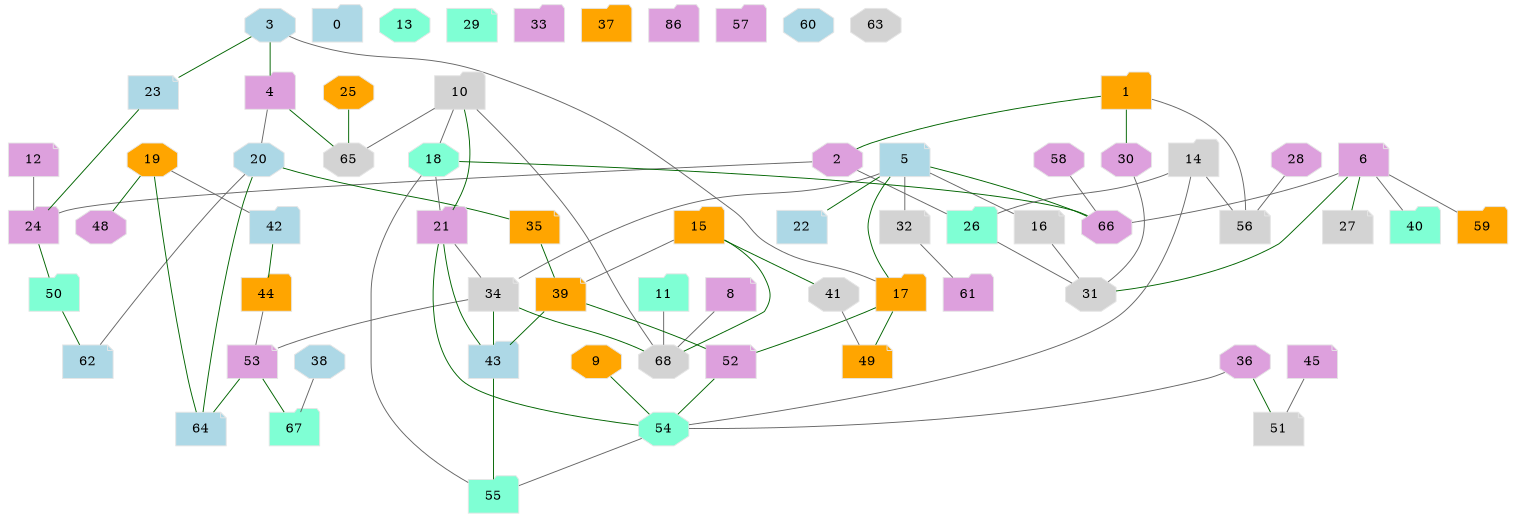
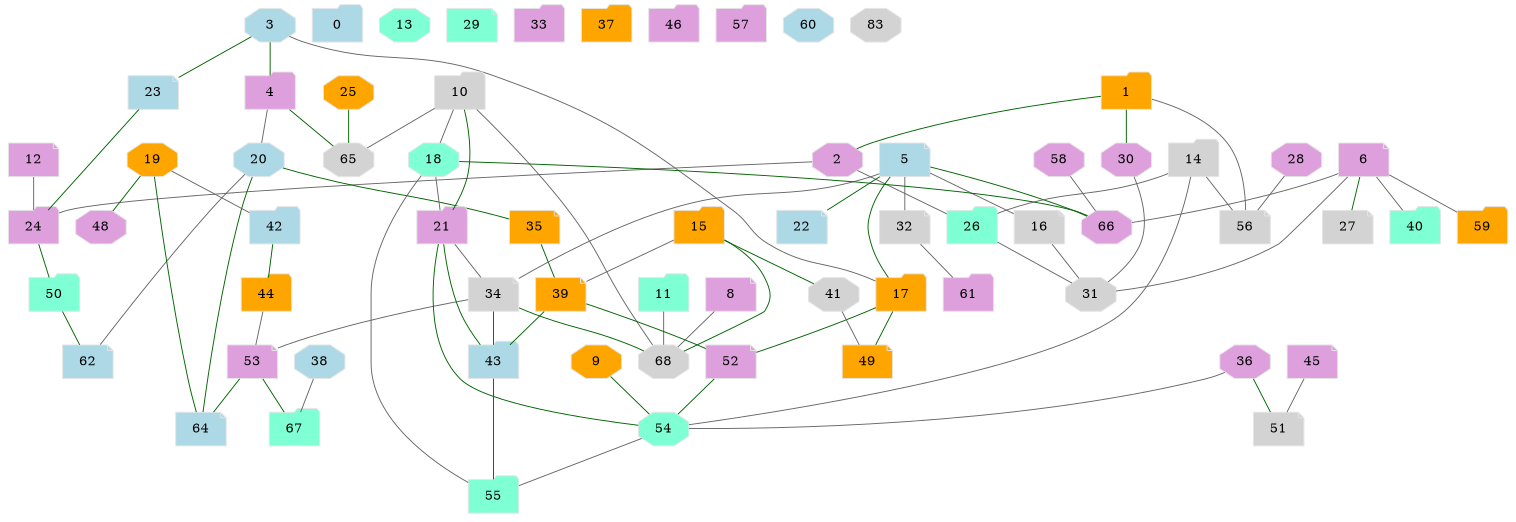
(674, 25) -> (674, 25)
(876, 25) -> (876, 25)
(1245, 260) -> (1245, 260)
